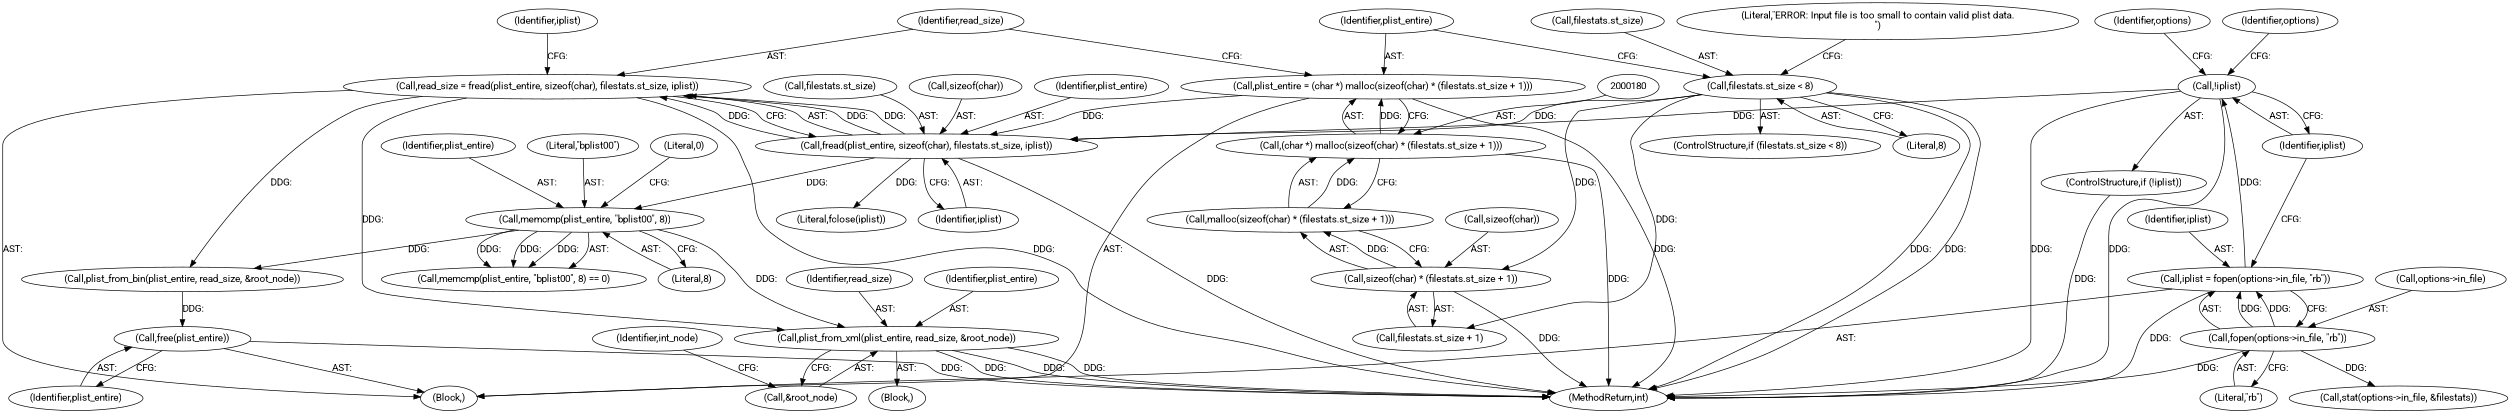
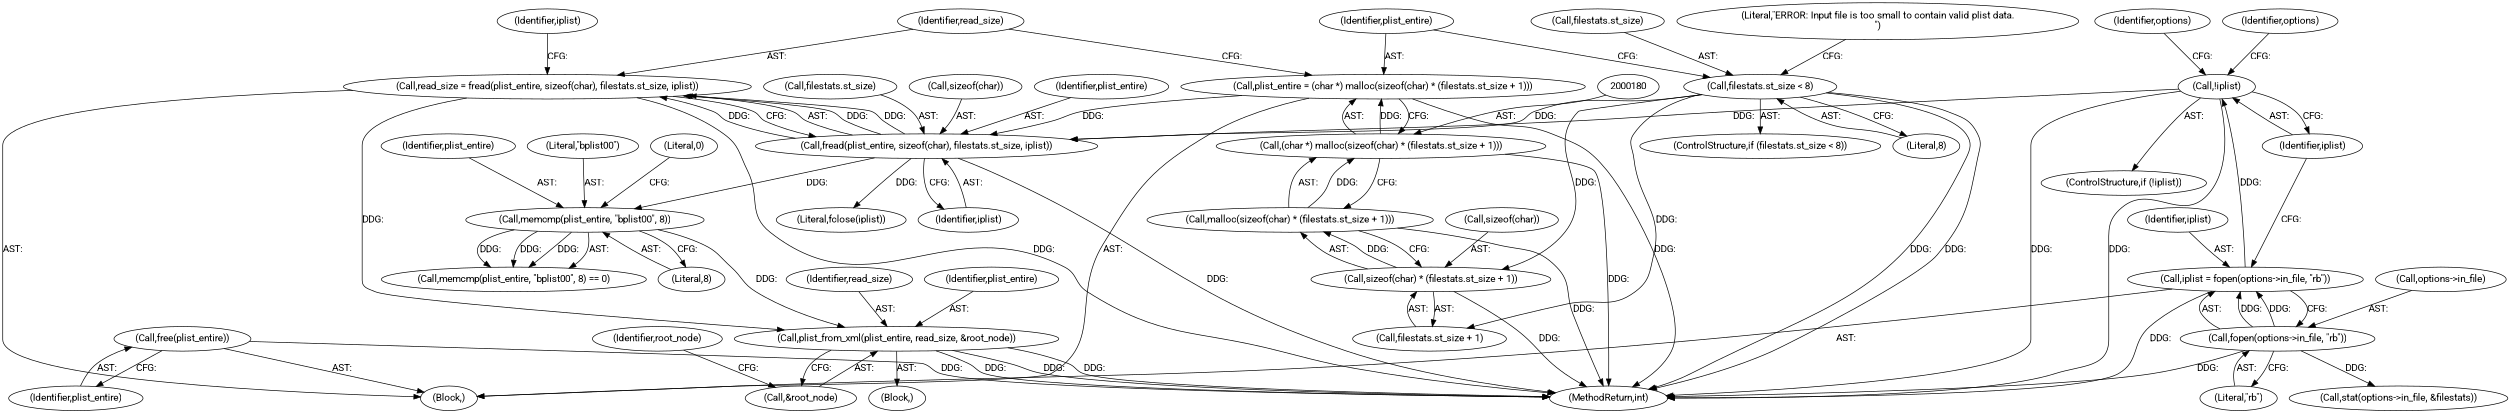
(182, 279) -> none
(657, 339) -> (657, 339)
(2050, 365) -> (1532, 251)
